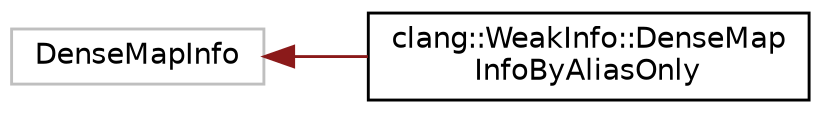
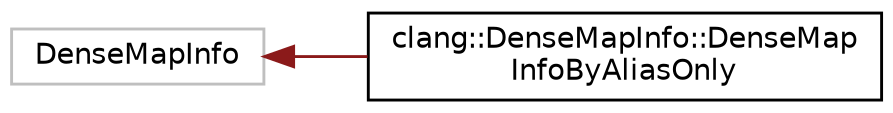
(589, 57) -> (625, 57)
